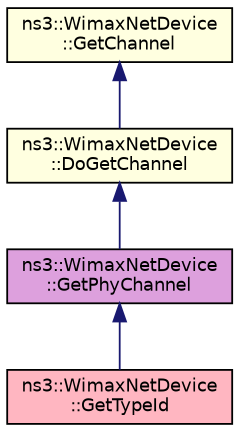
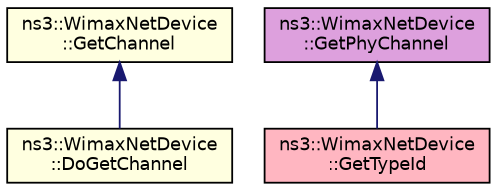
(120, 225) -> none
